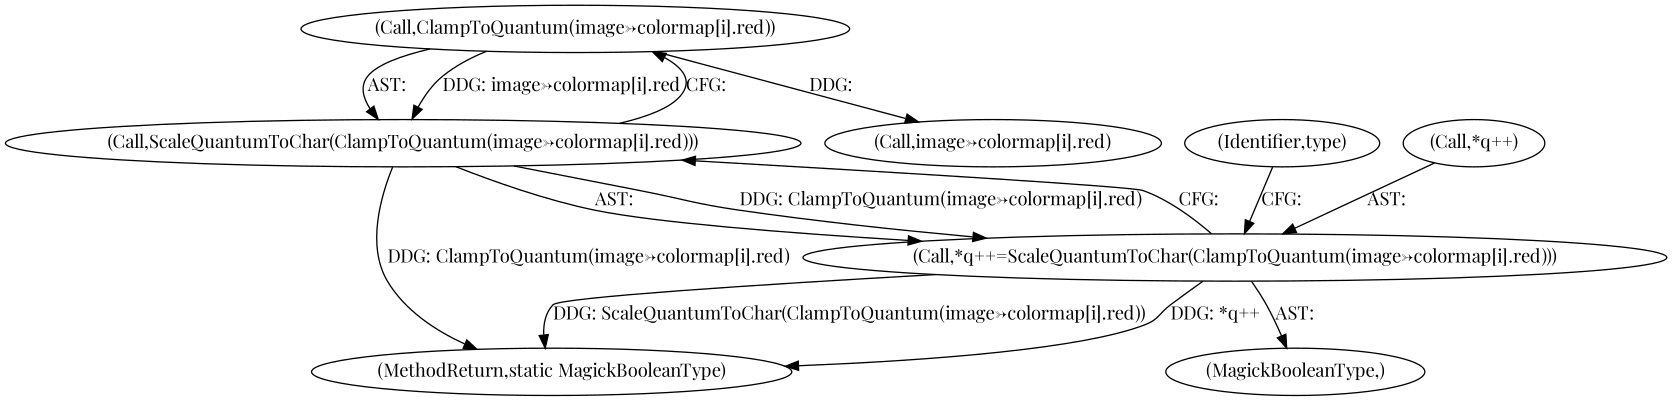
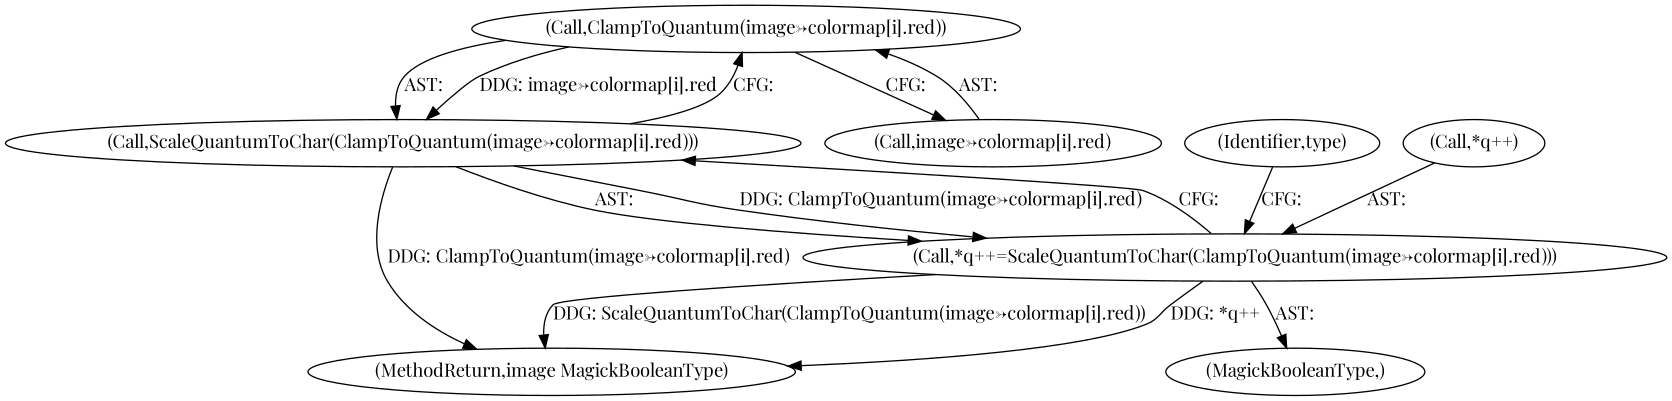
none -> (940, 78)
(833, 86) -> (908, 86)
(552, 372) -> (552, 372)
